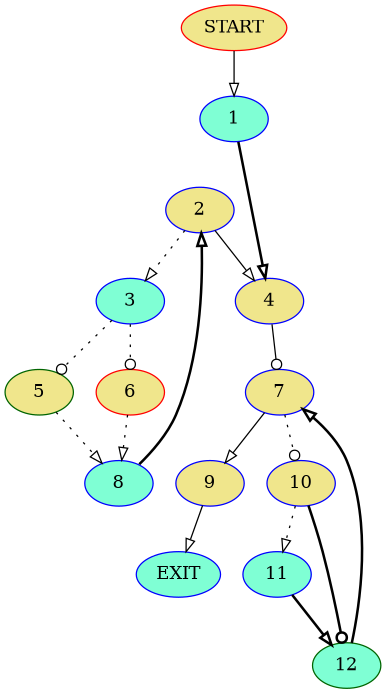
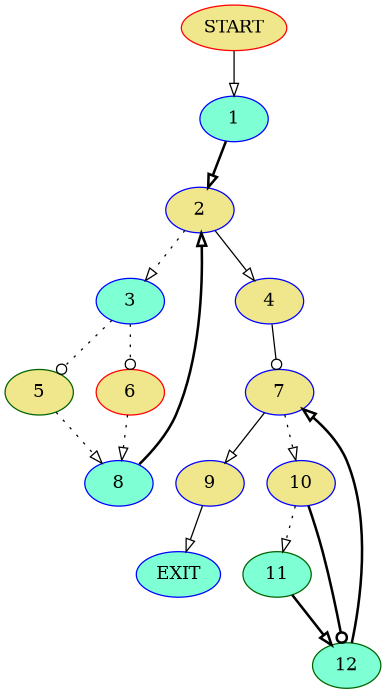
(251, 204) -> (219, 158)
(289, 433) -> (289, 433)
(277, 574) -> (277, 574)
